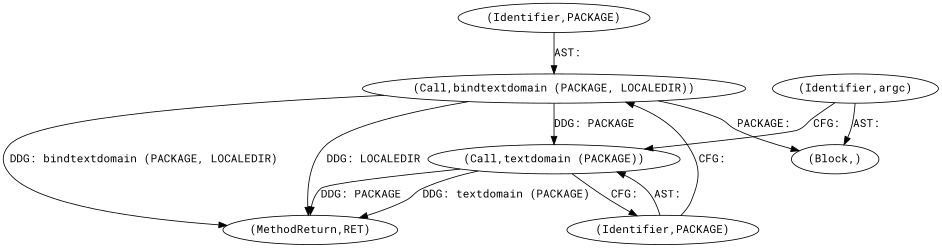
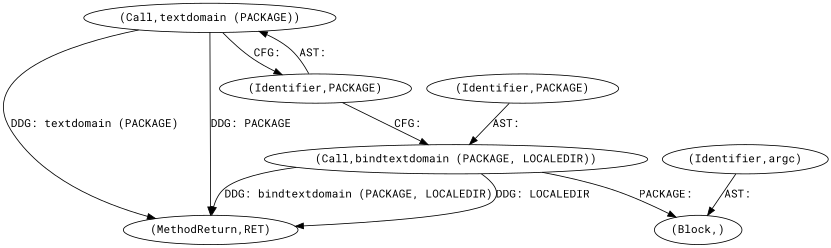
(554, 120) -> none
(739, 139) -> none
